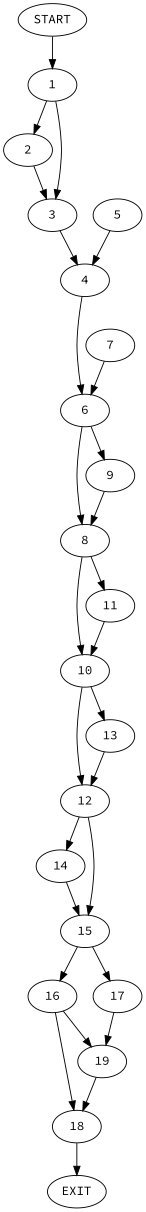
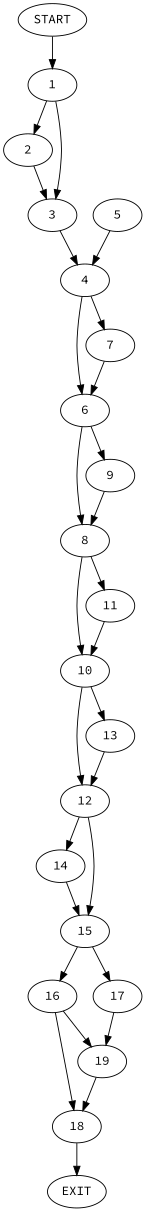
none -> (96, 309)
